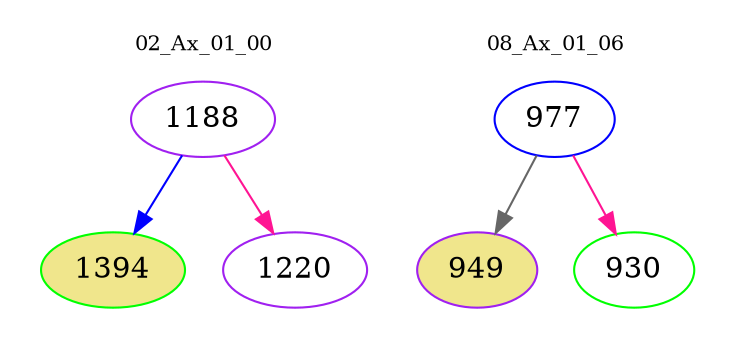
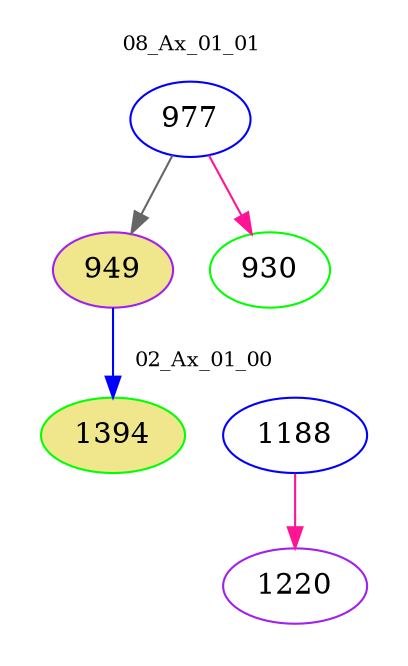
(556, 45) -> (192, 45)
(203, 119) -> (295, 435)
(164, 185) -> (113, 354)
